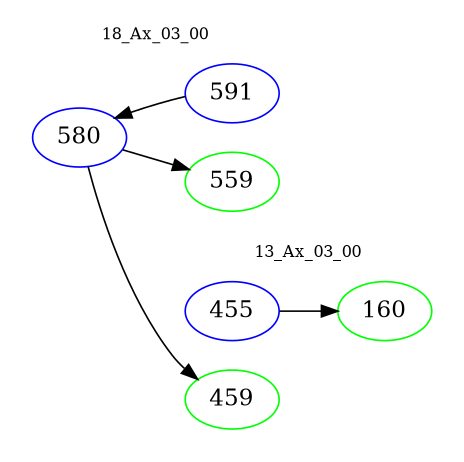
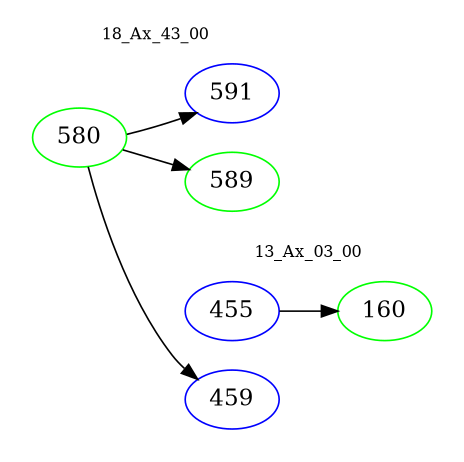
(156, 35) -> (156, 35)
(158, 104) -> (154, 127)
(80, 138) -> (80, 138)
(232, 182) -> (232, 182)
(232, 400) -> (232, 400)
